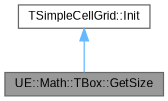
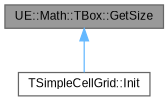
(84, 57) -> (84, 57)
